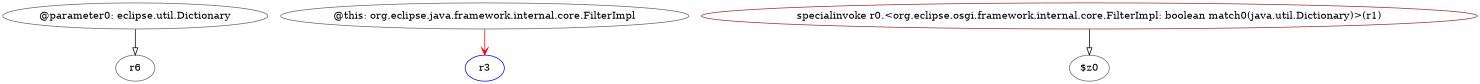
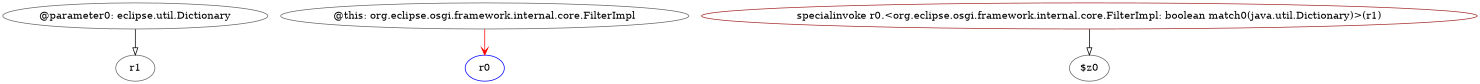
(485, 16) -> (485, 16)
(135, 68) -> (135, 68)
(485, 68) -> (485, 68)
